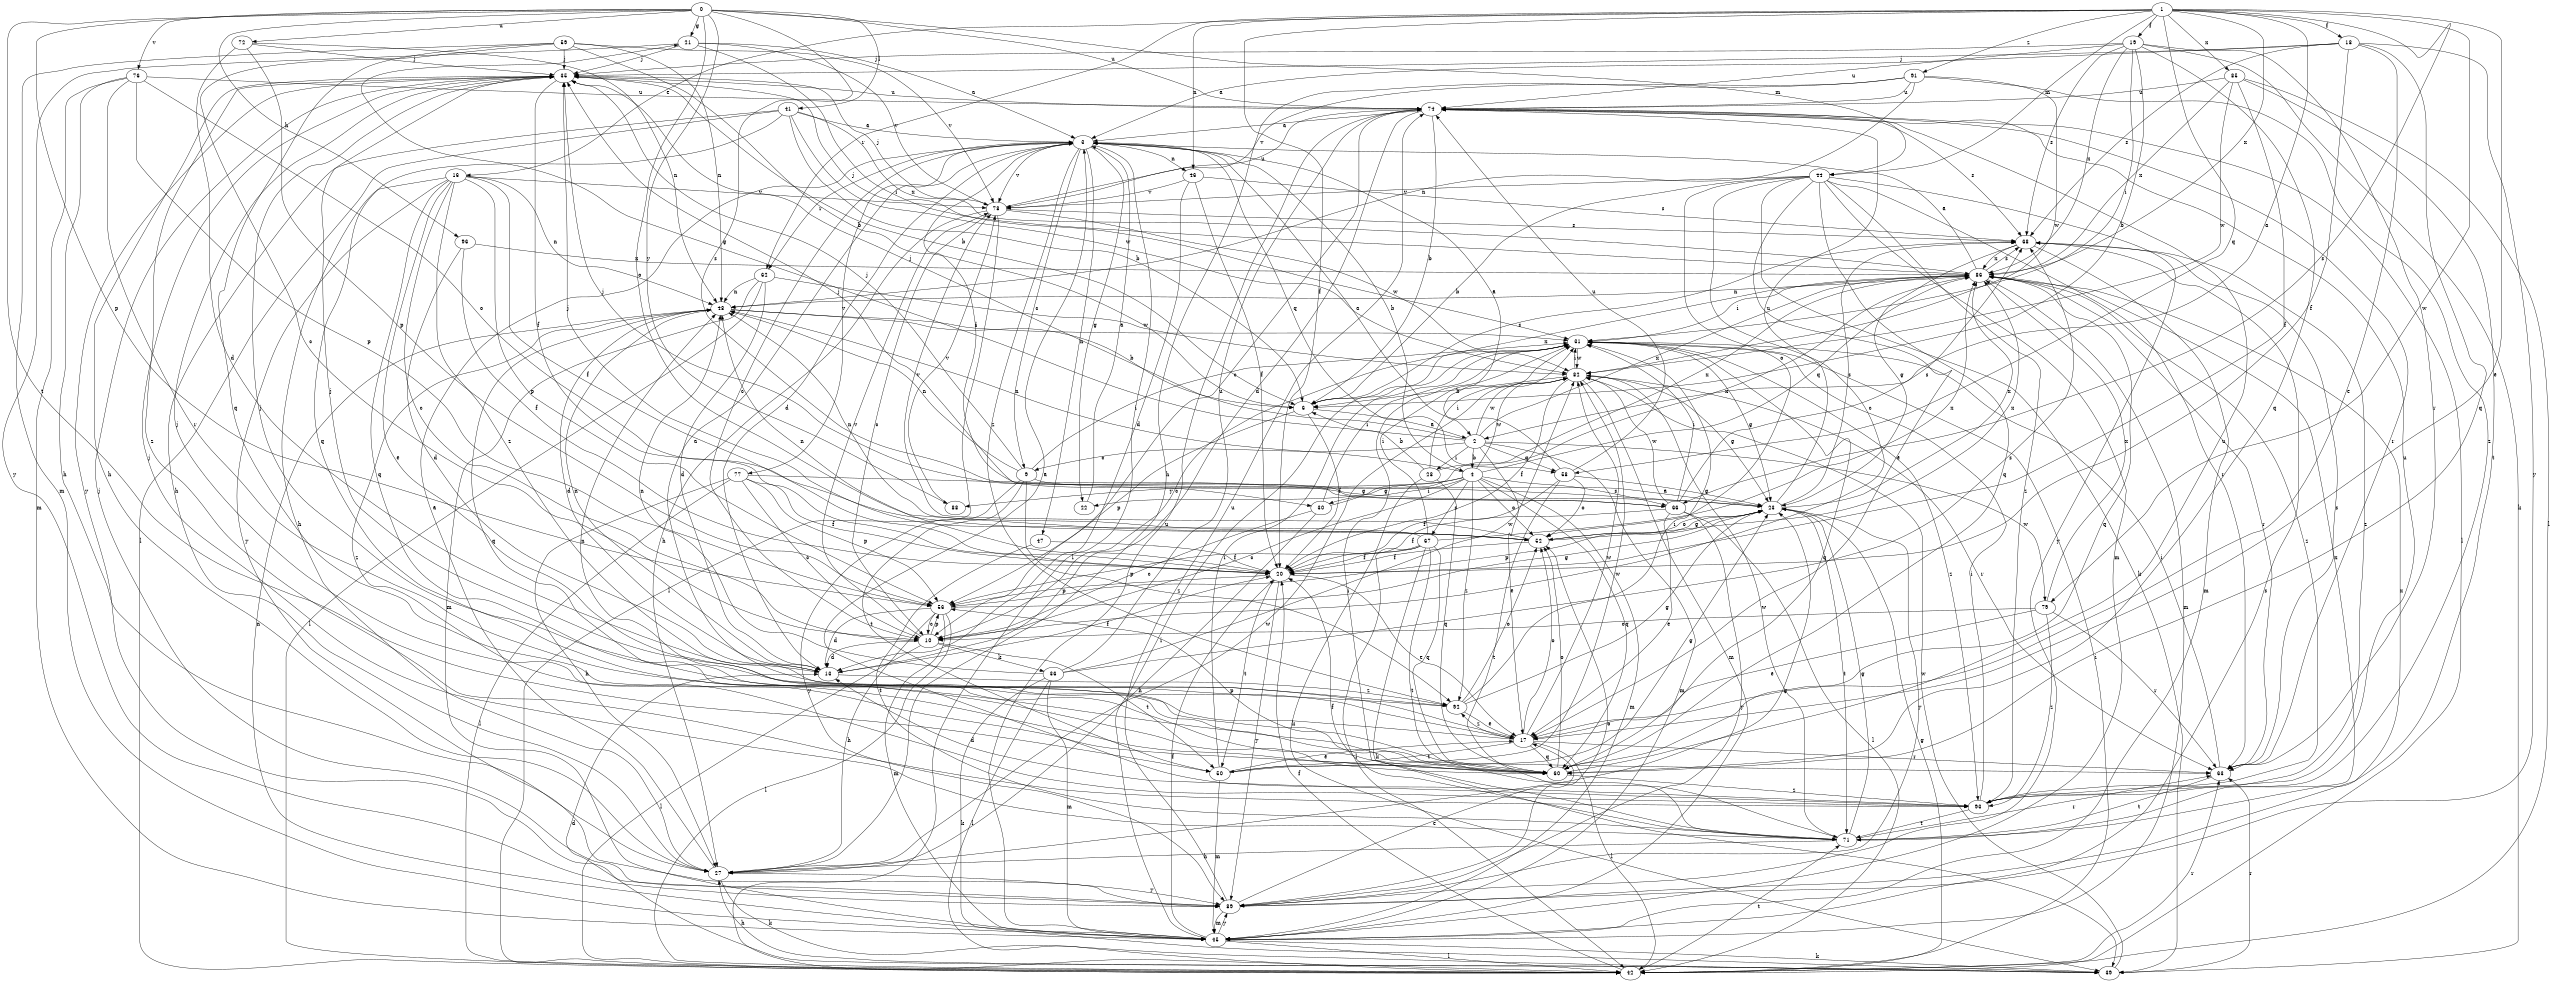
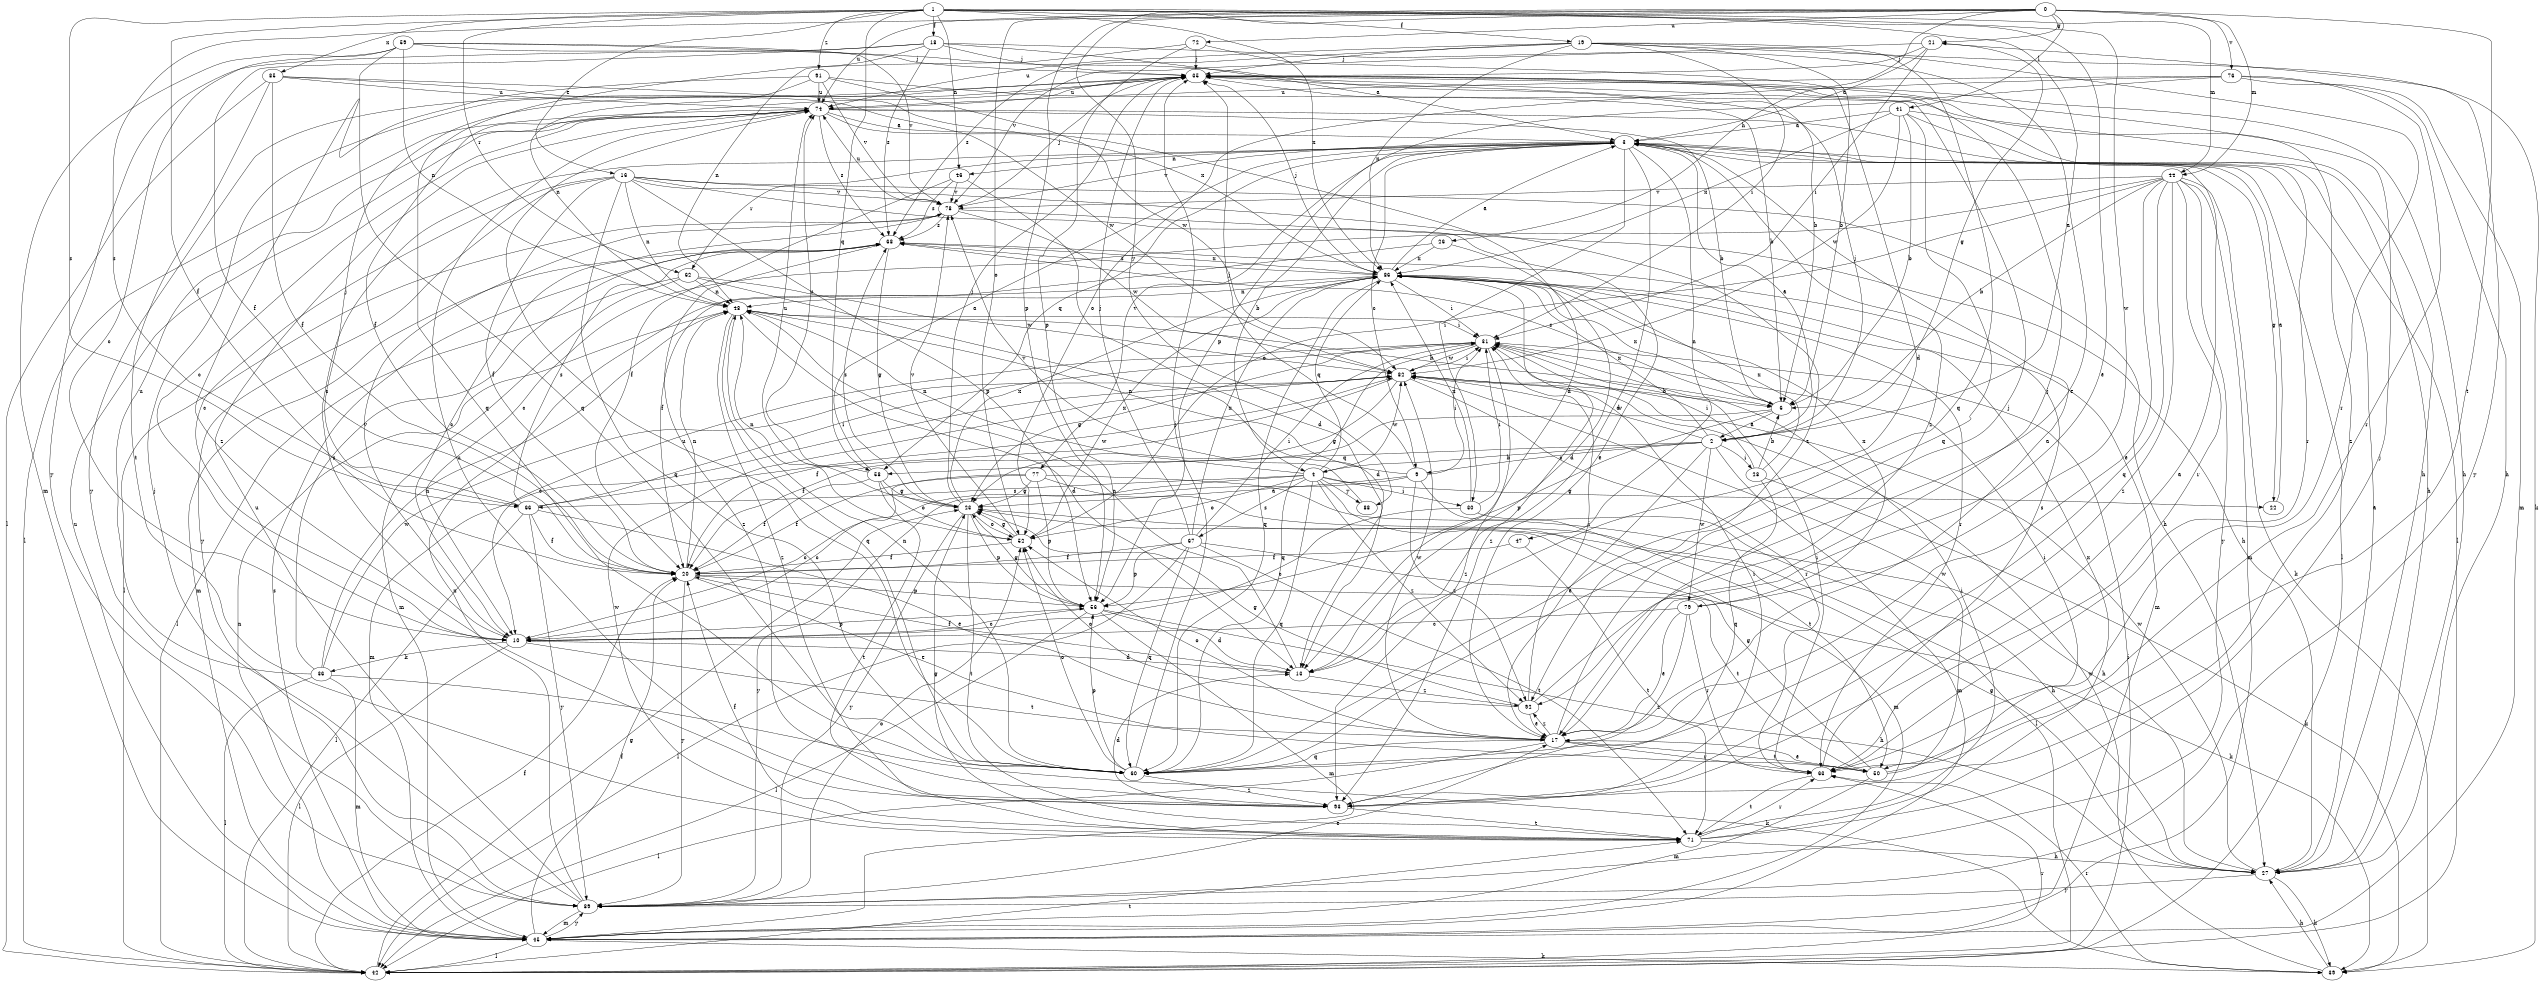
(465, 242) -> (1442, 242)
(1237, 524) -> none
(862, 962) -> none
